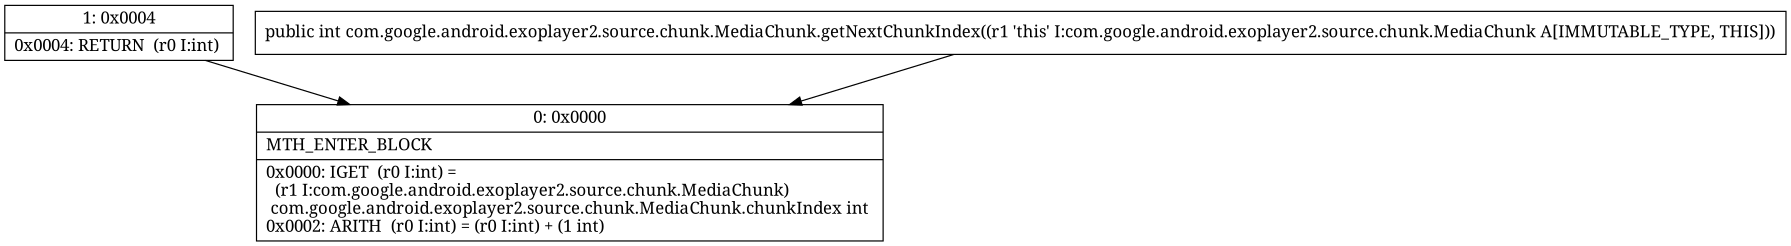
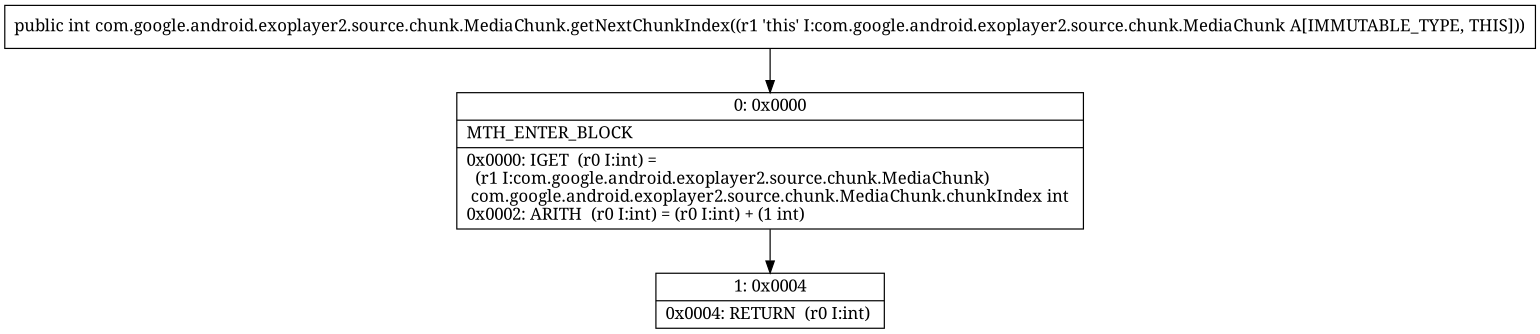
(272, 81) -> (770, 245)
